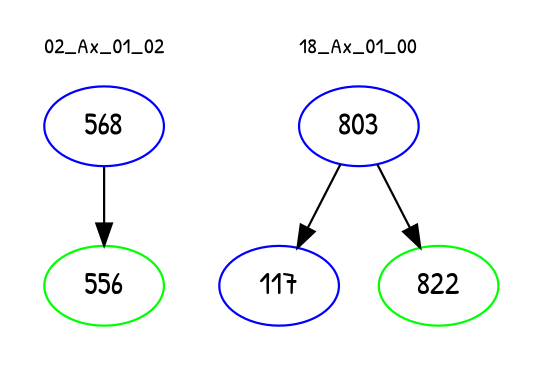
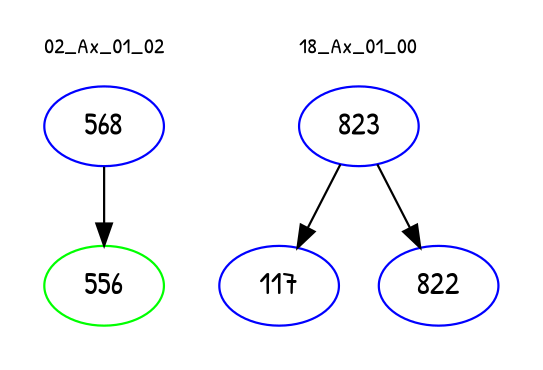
(359, 126) -> (359, 126)
(439, 286) -> (439, 286)
